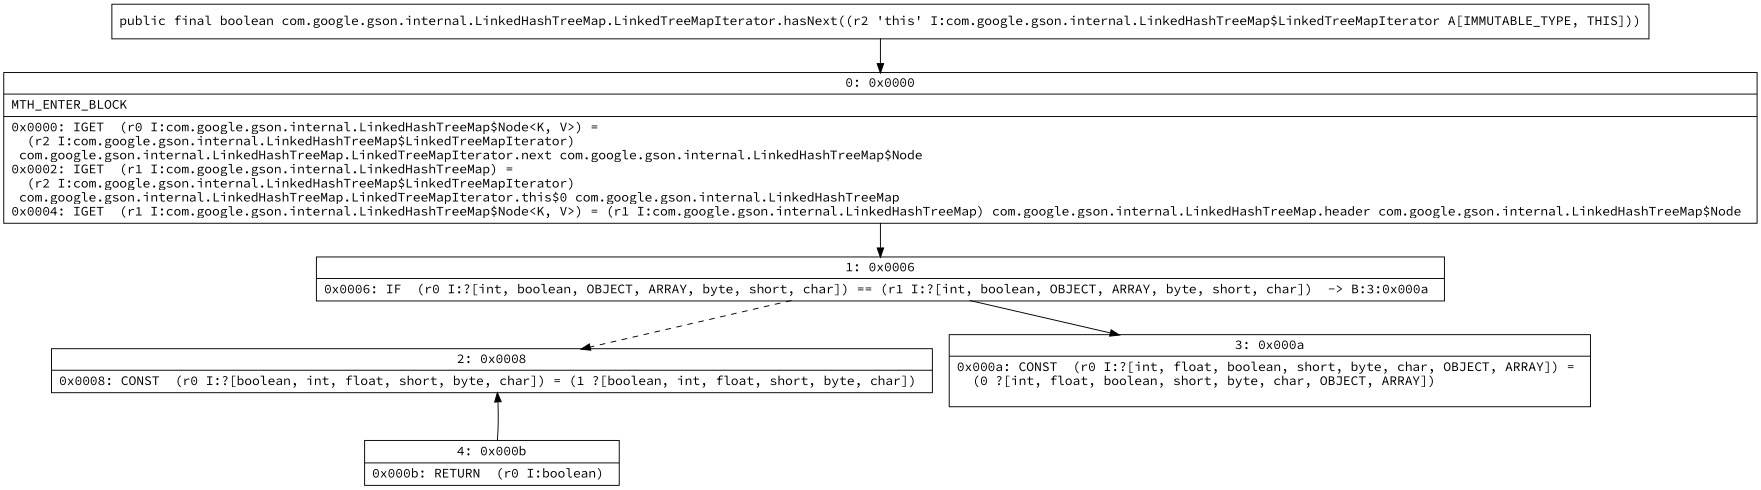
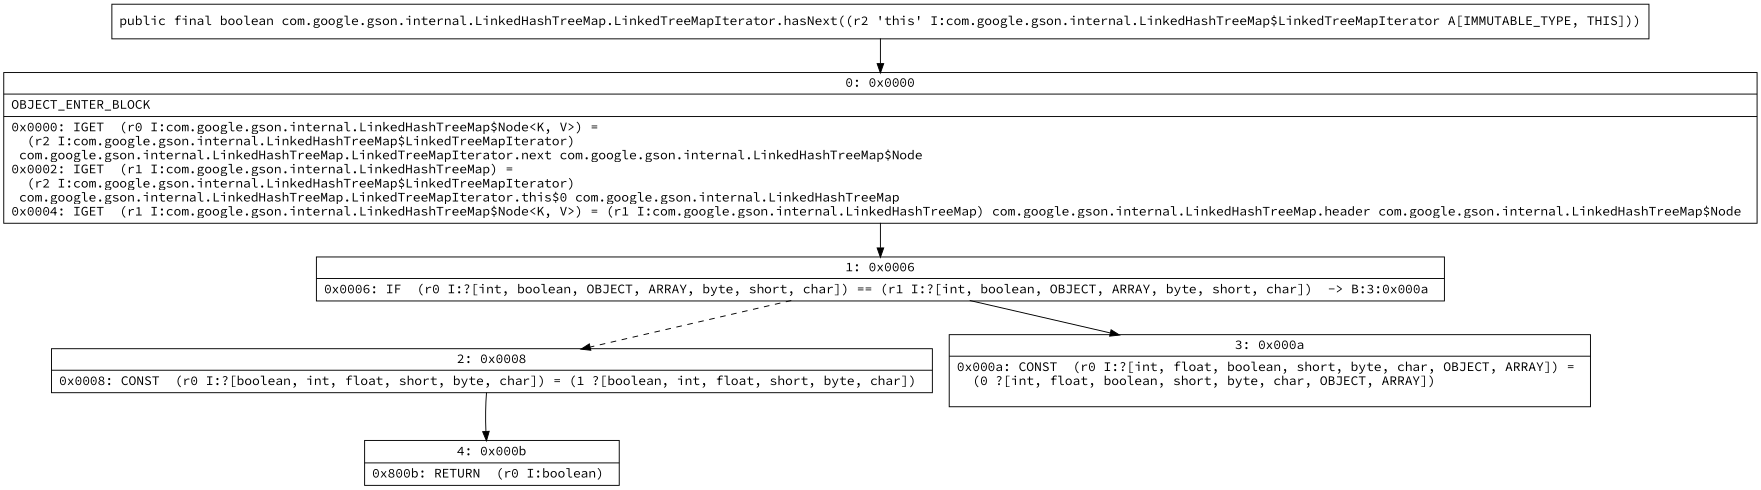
(69, 105) -> (81, 105)
(498, 422) -> (486, 412)
(492, 474) -> (492, 474)
